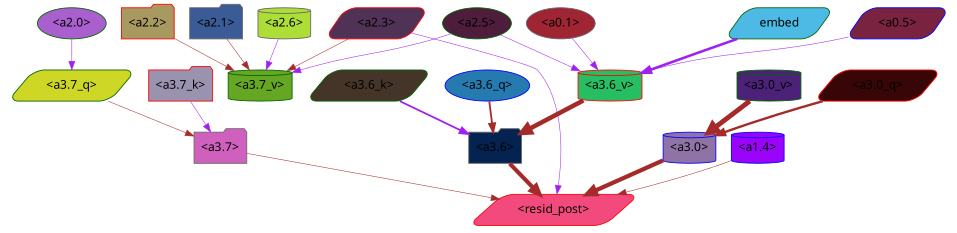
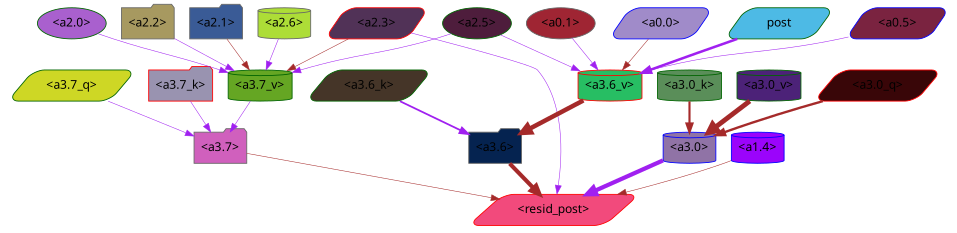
(148, 23) -> (148, 23)
none -> (661, 23)
(779, 23) -> (779, 23)
(72, 50) -> (159, 52)
(200, 53) -> (200, 53)
(487, 86) -> none
none -> (689, 86)
none -> (243, 113)
(147, 117) -> (147, 117)
(629, 176) -> (629, 176)
